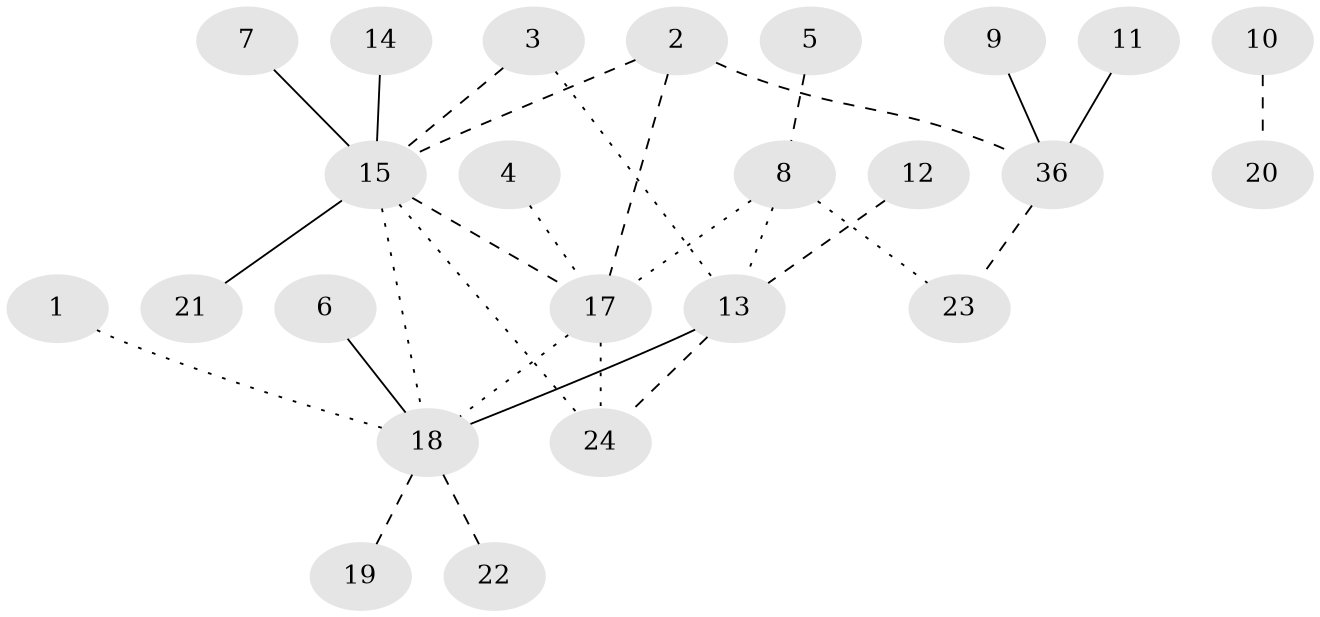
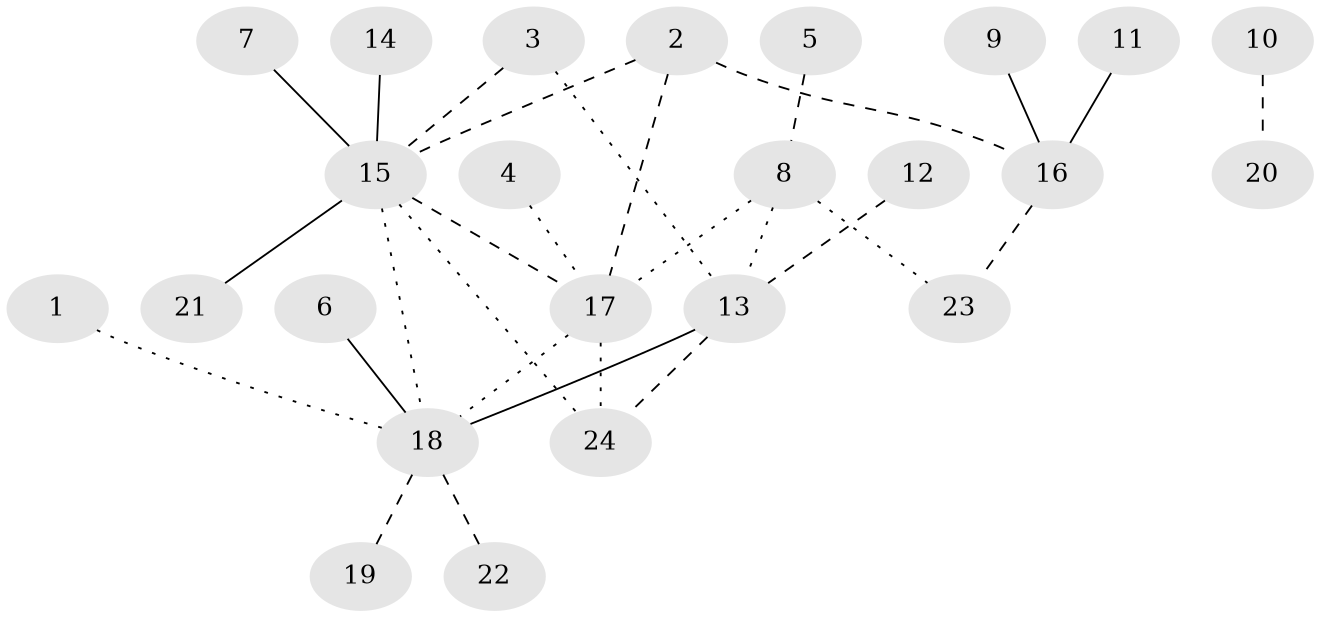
(1053, 175) -> (1053, 175)
